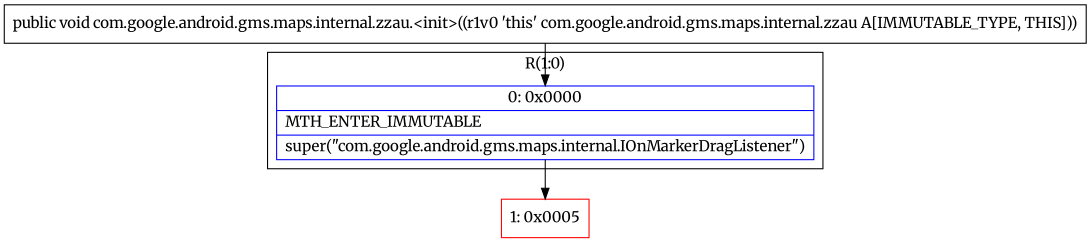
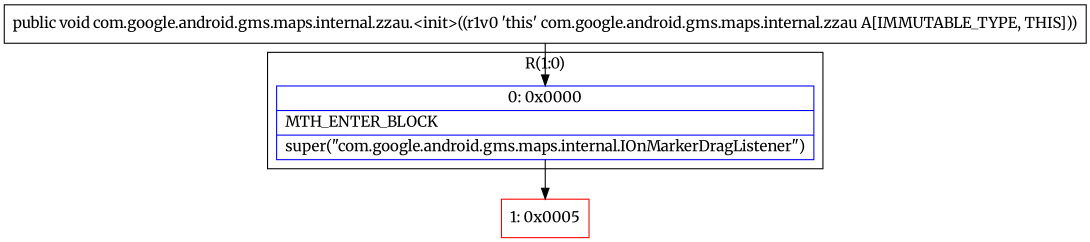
(383, 122) -> (362, 122)
